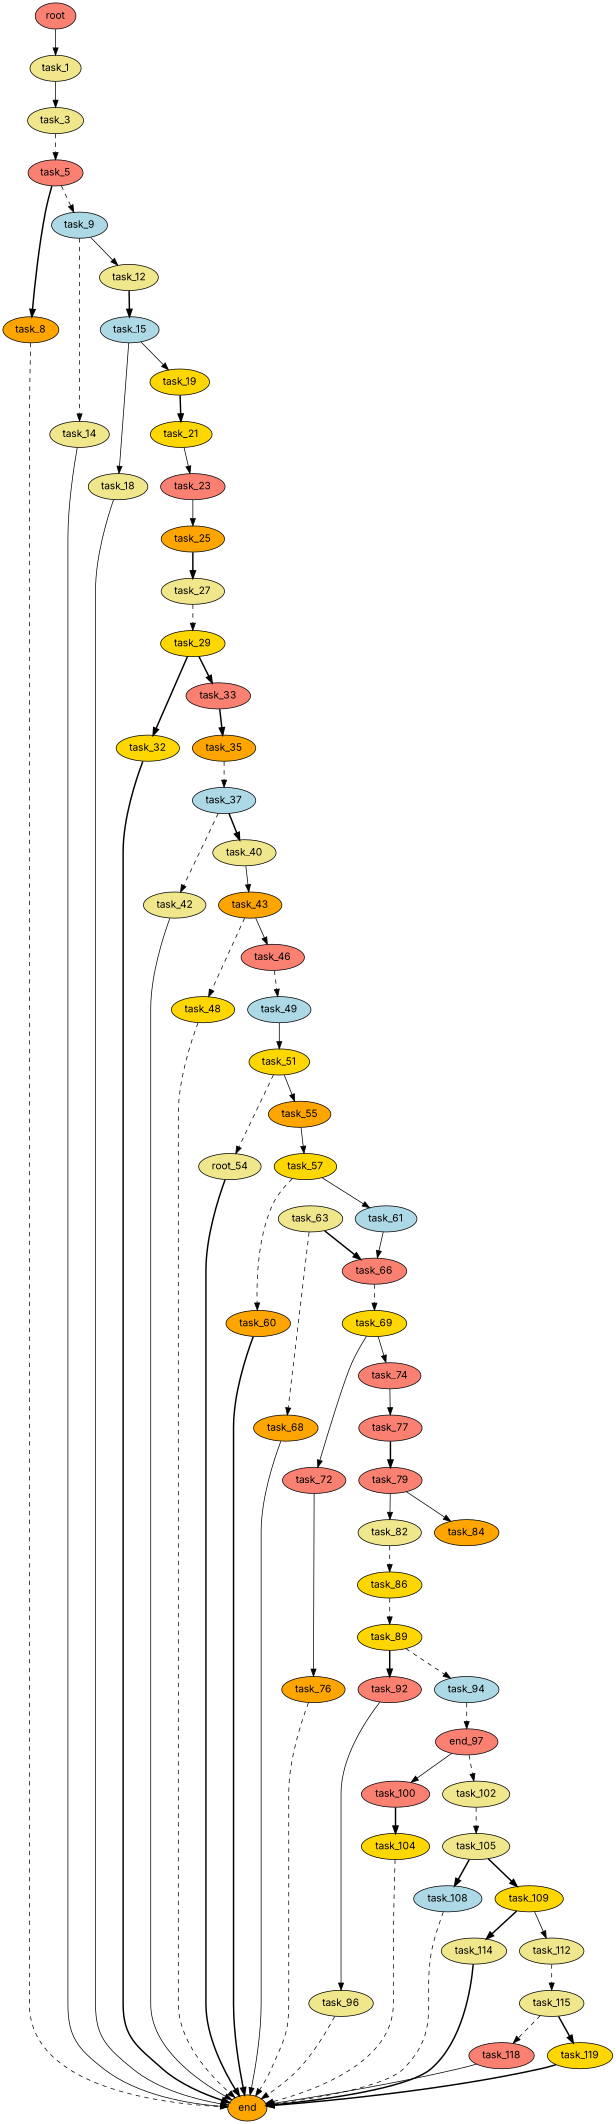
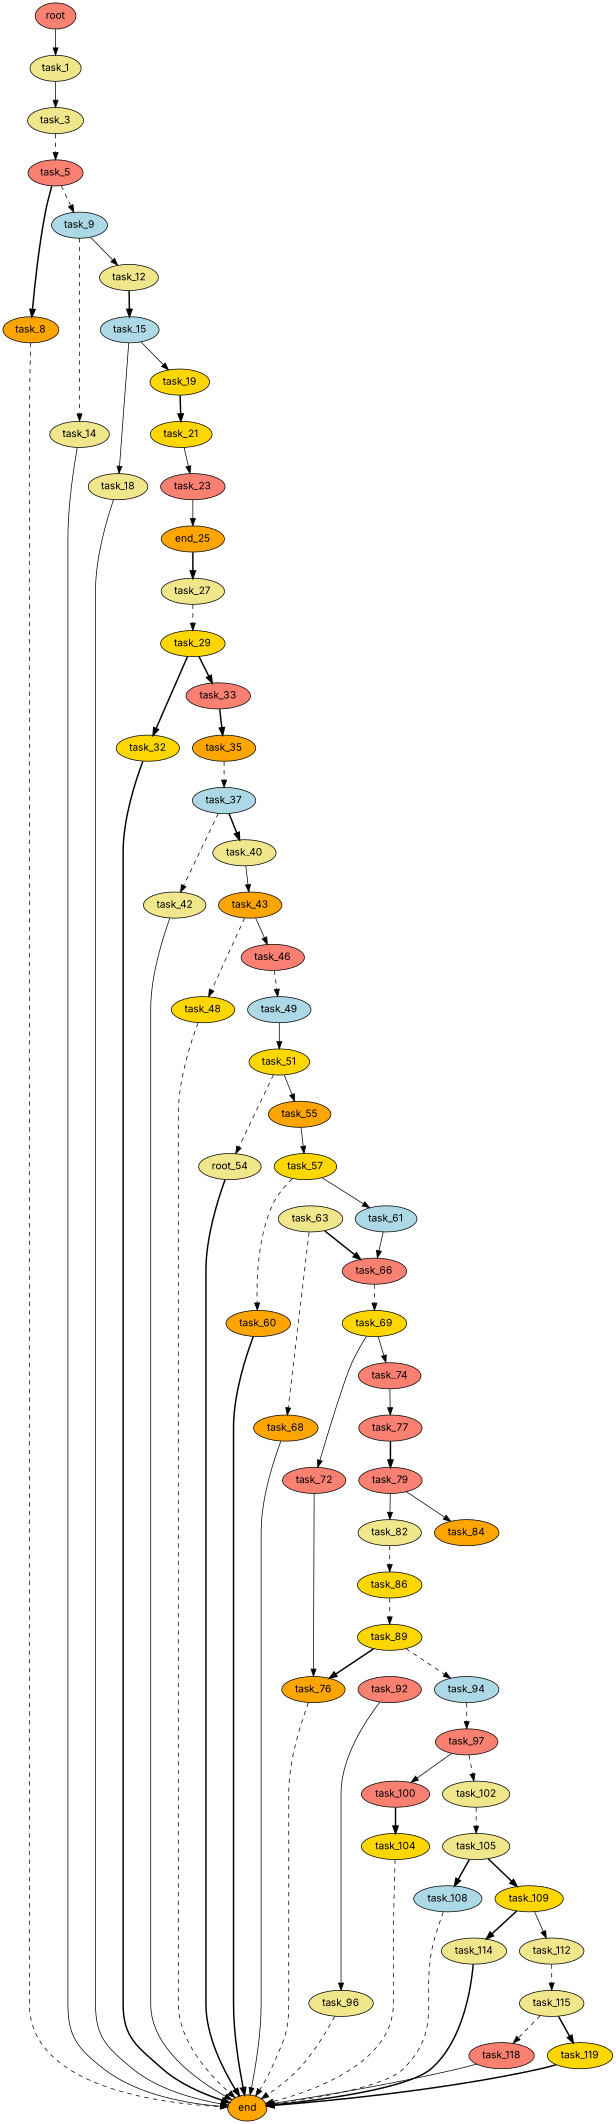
(193, 539) -> (193, 539)
(390, 1660) -> (355, 1661)
(467, 1742) -> (467, 1742)
